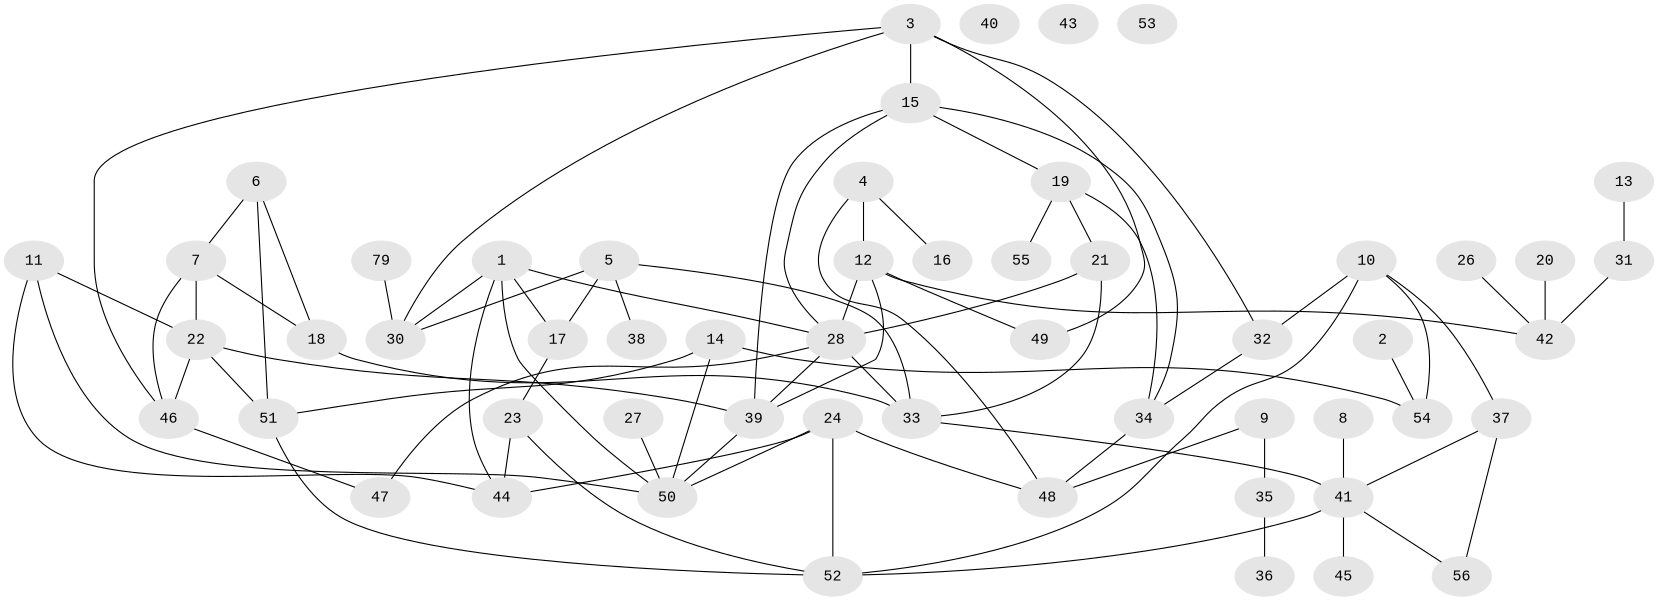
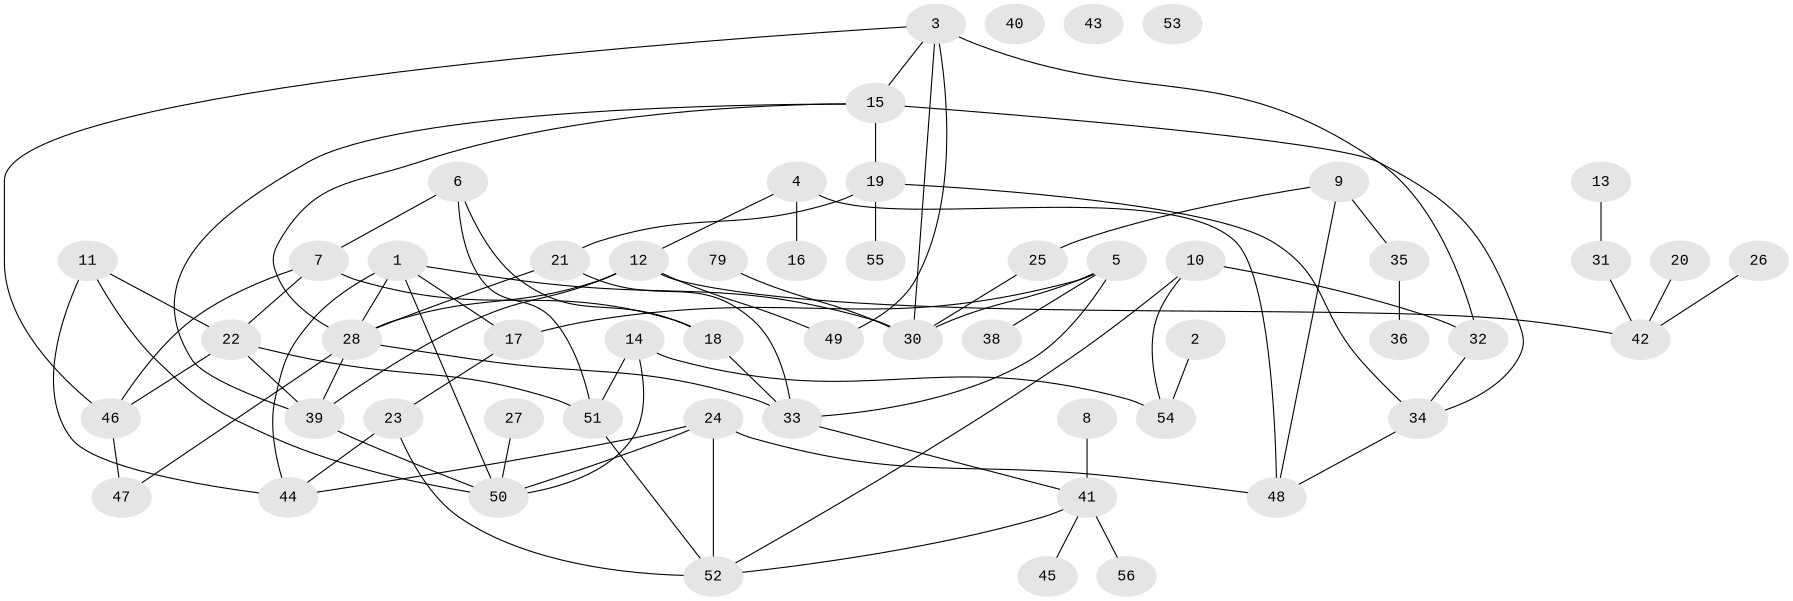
none -> (1038, 261)
(1501, 419) -> none
